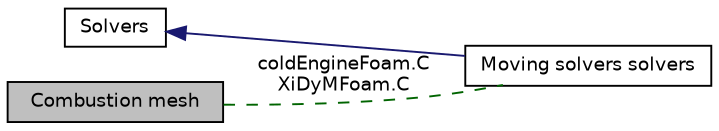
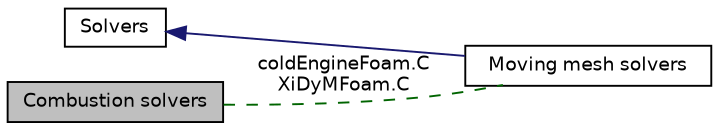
(588, 66) -> (588, 66)
(115, 102) -> (115, 102)
